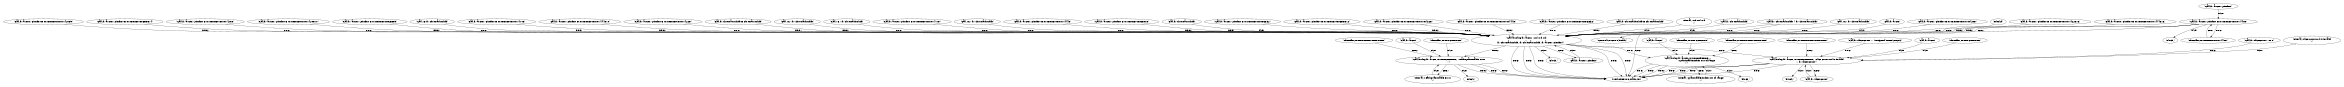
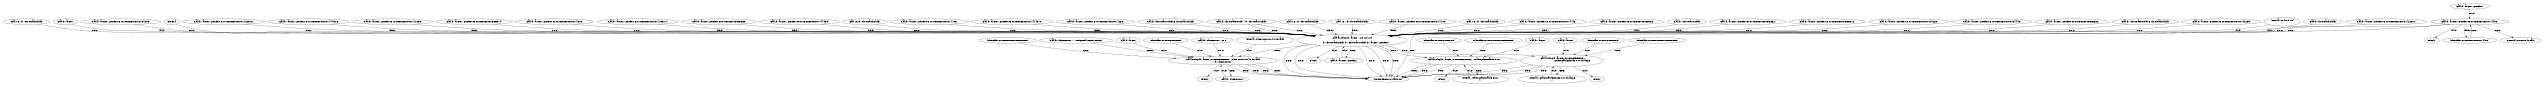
none -> (799, 22)
none -> (2221, 22)
none -> (2386, 22)
